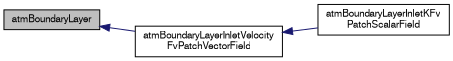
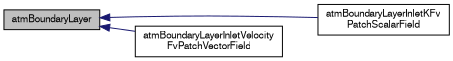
(305, 29) -> (214, 16)
